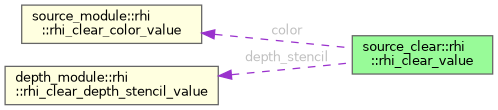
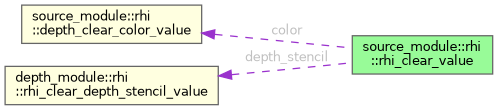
(112, 24) -> (112, 24)
(422, 55) -> (422, 55)
